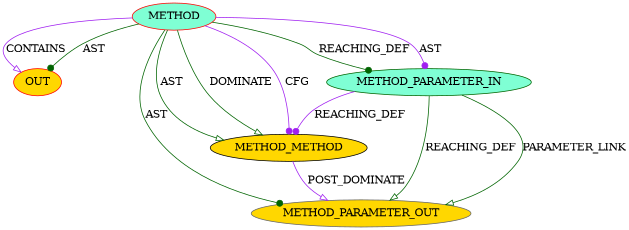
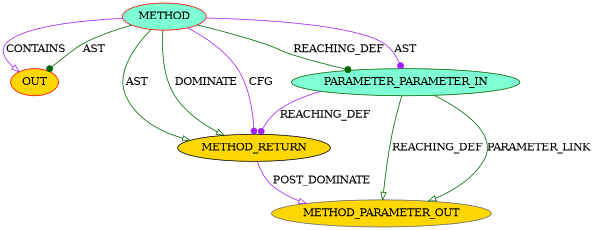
(429, 82) -> (406, 82)
(164, 146) -> none
(289, 148) -> (254, 148)
